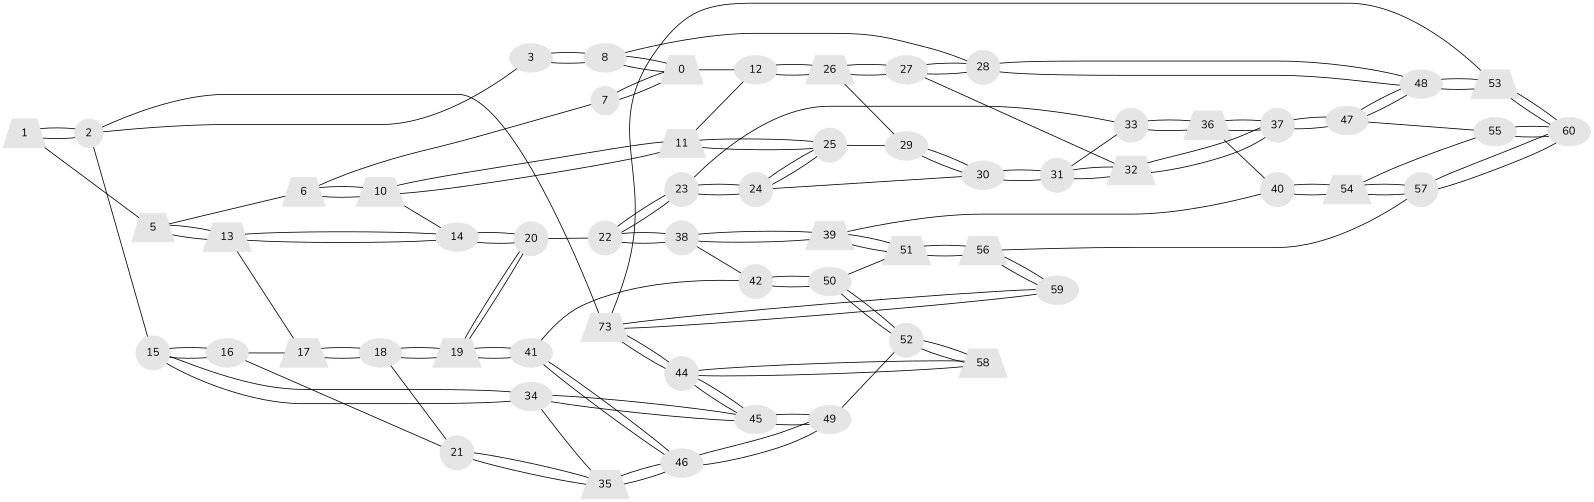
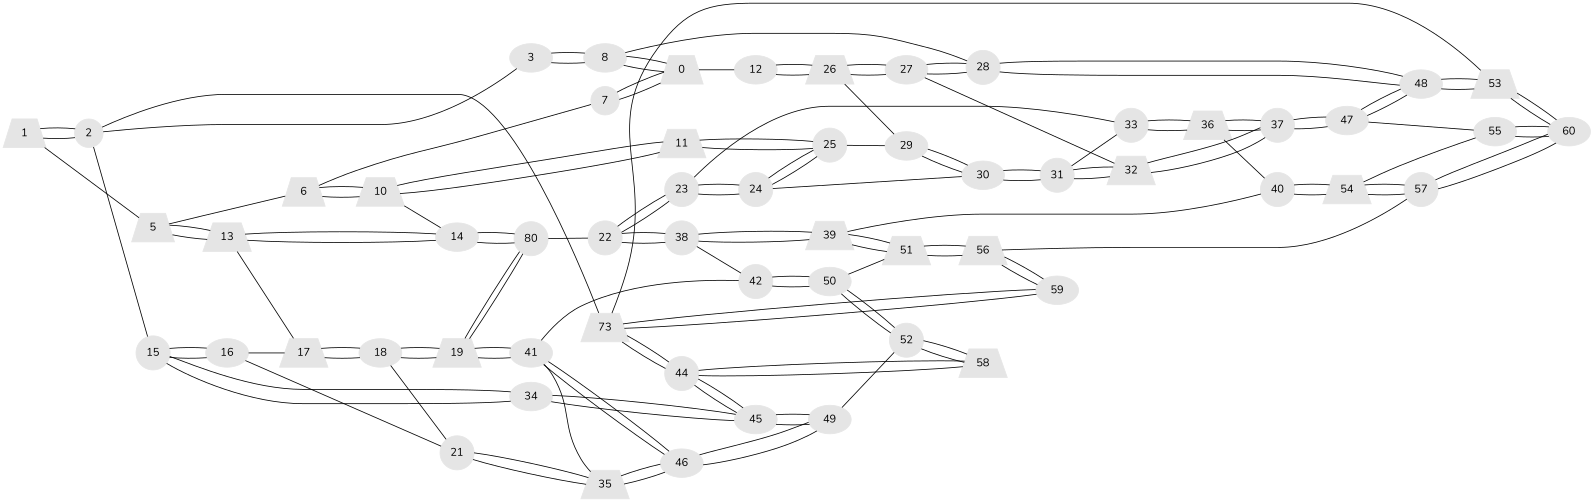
(720, 106) -> none
(531, 239) -> (531, 239)
(565, 440) -> (567, 418)
